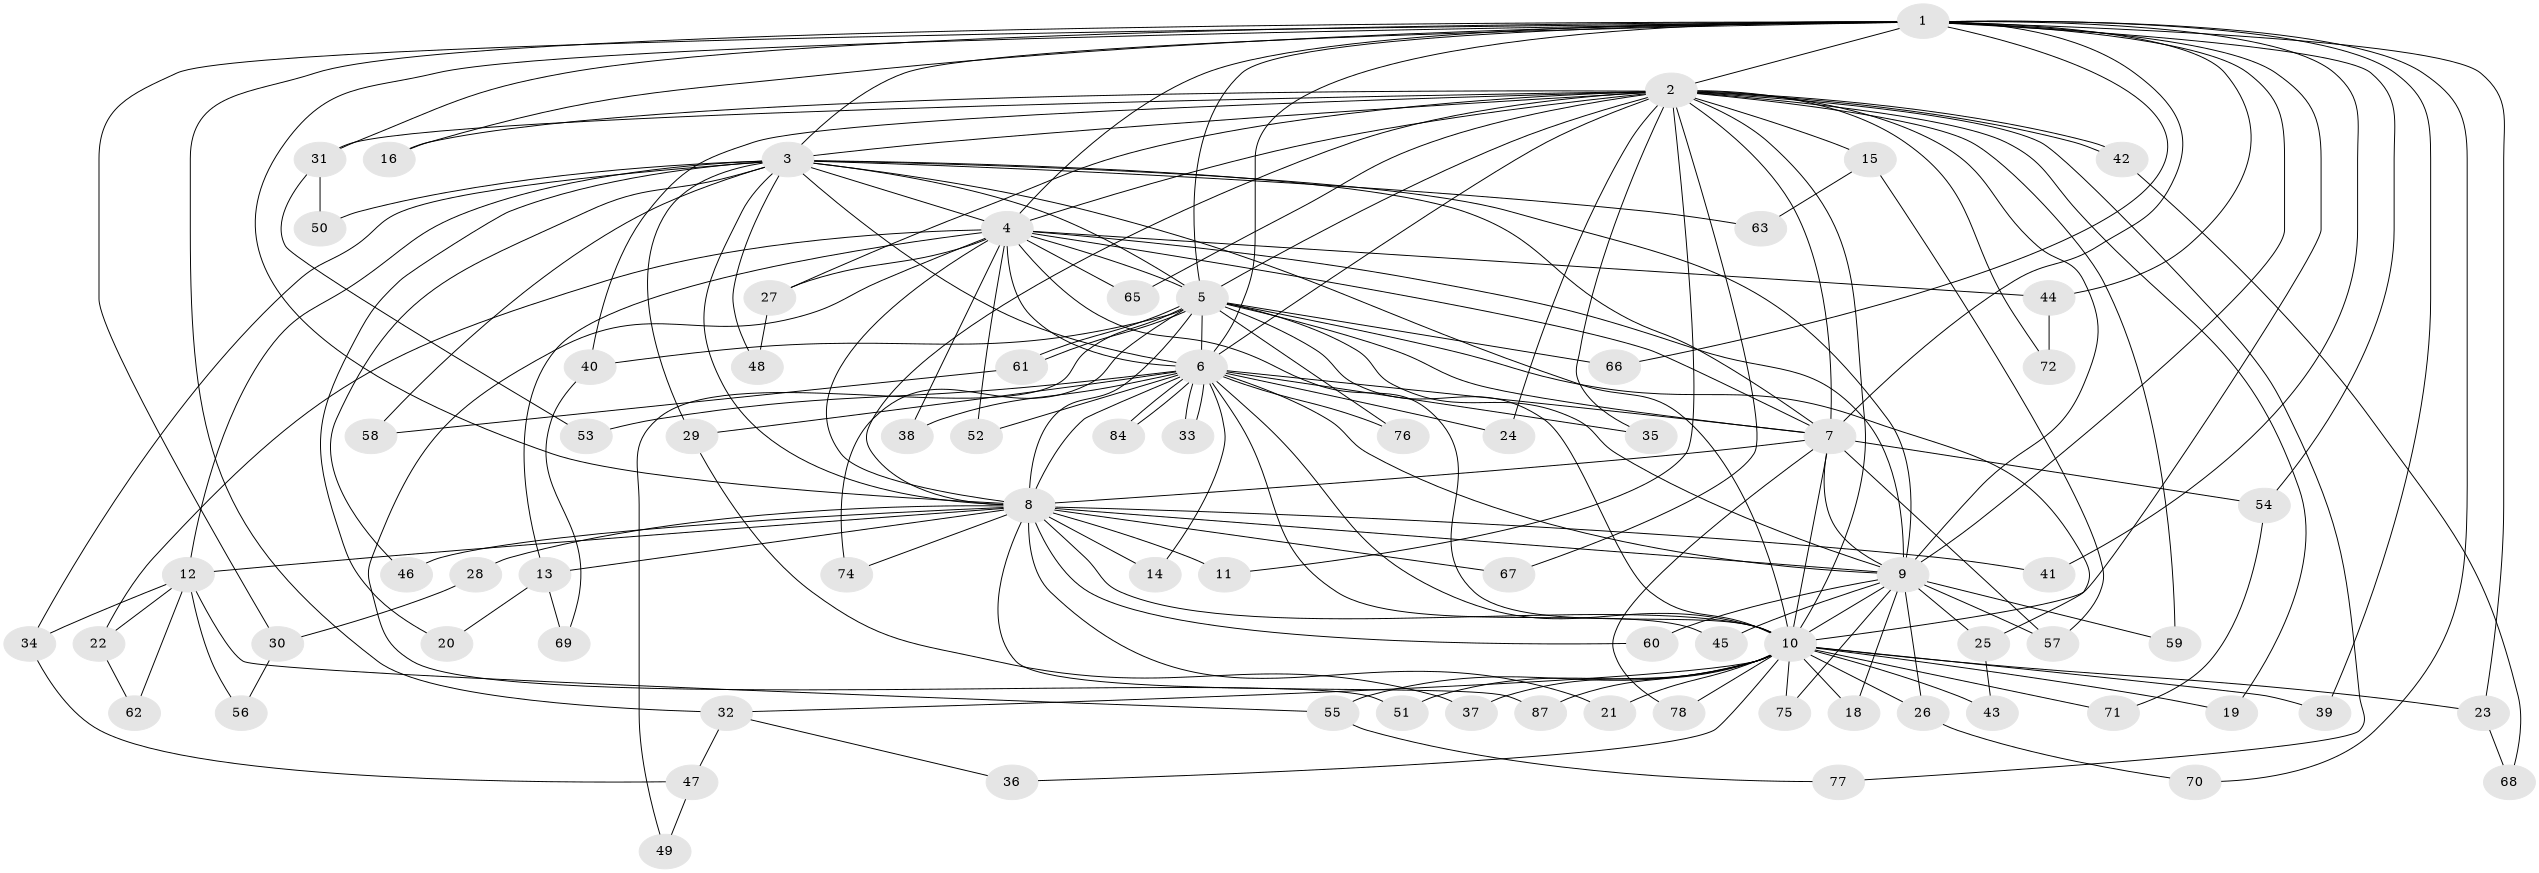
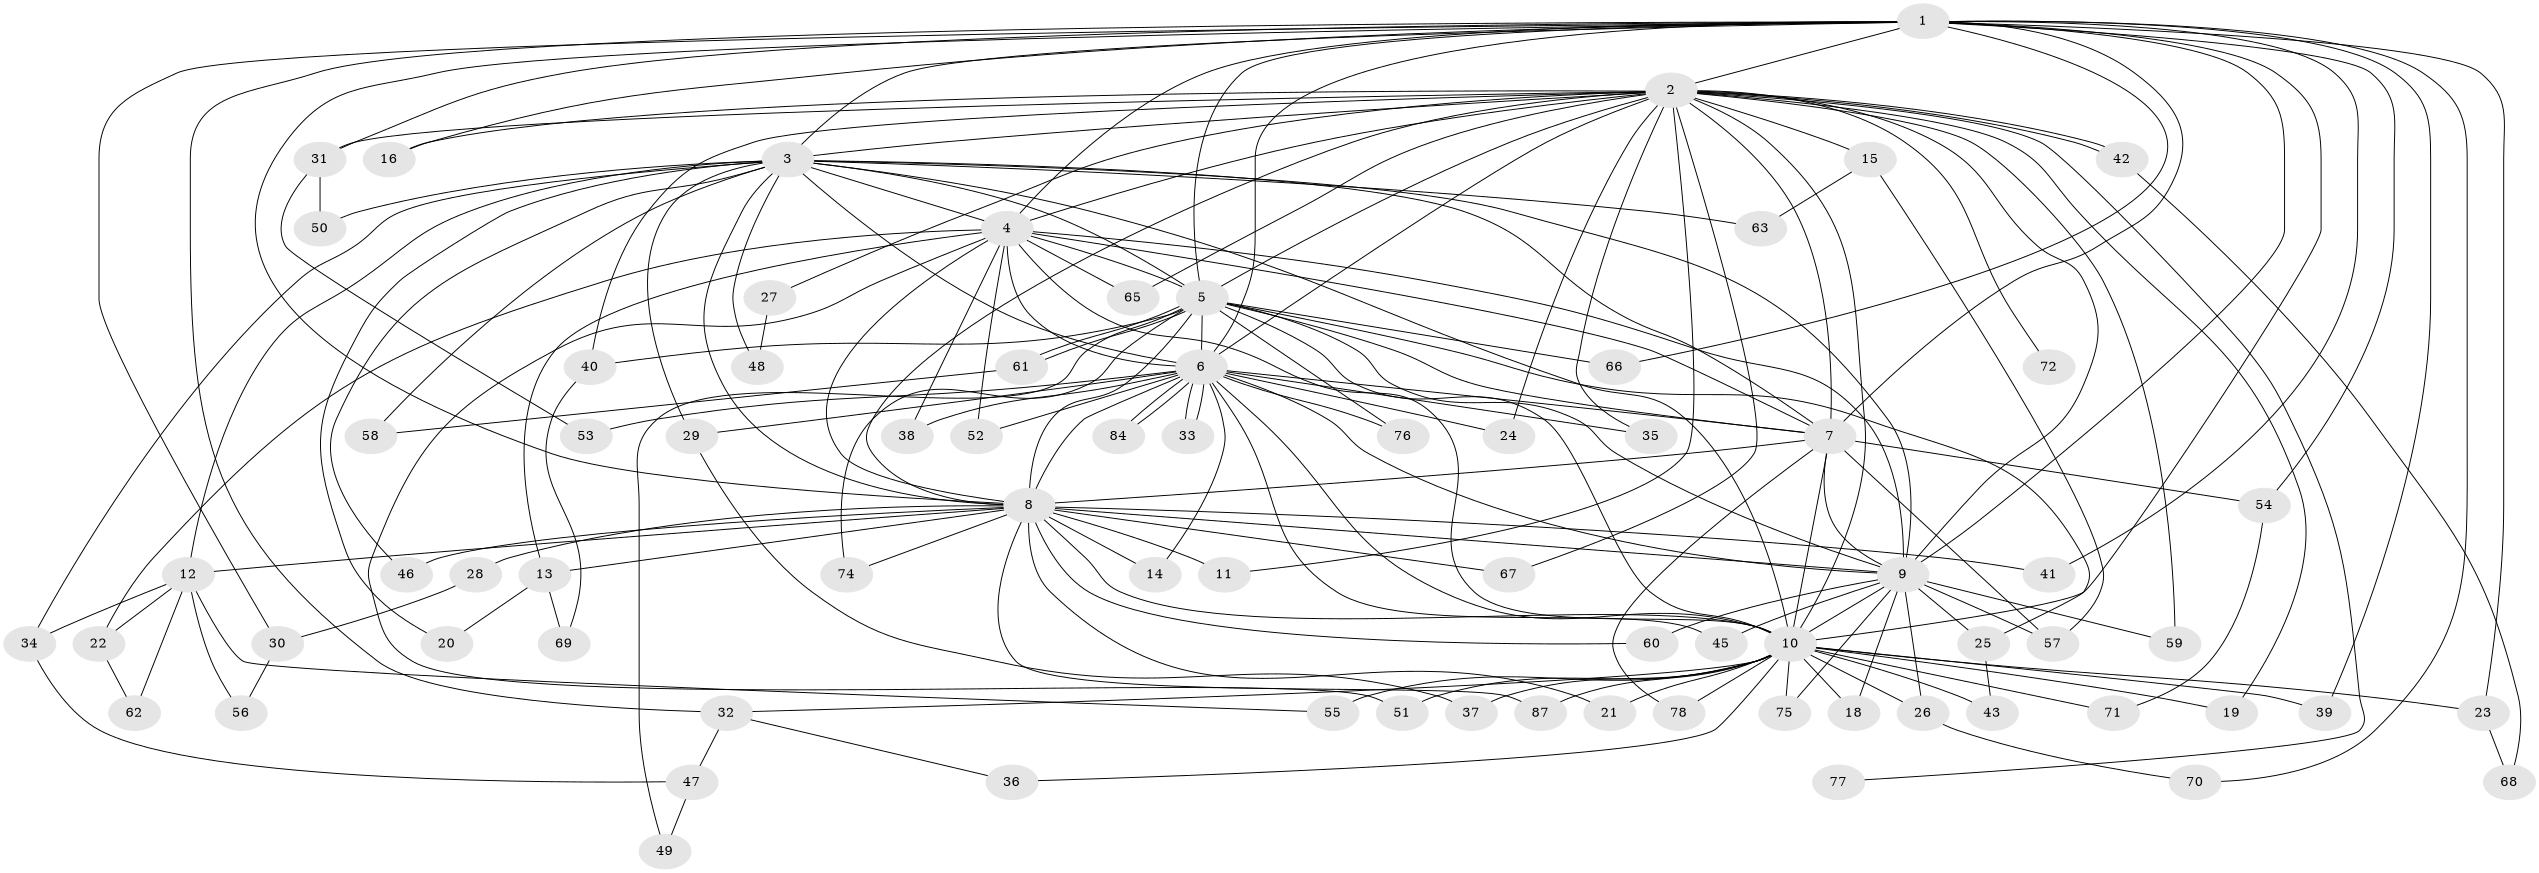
(889, 263) -> none
(2049, 298) -> none
(1580, 769) -> none
